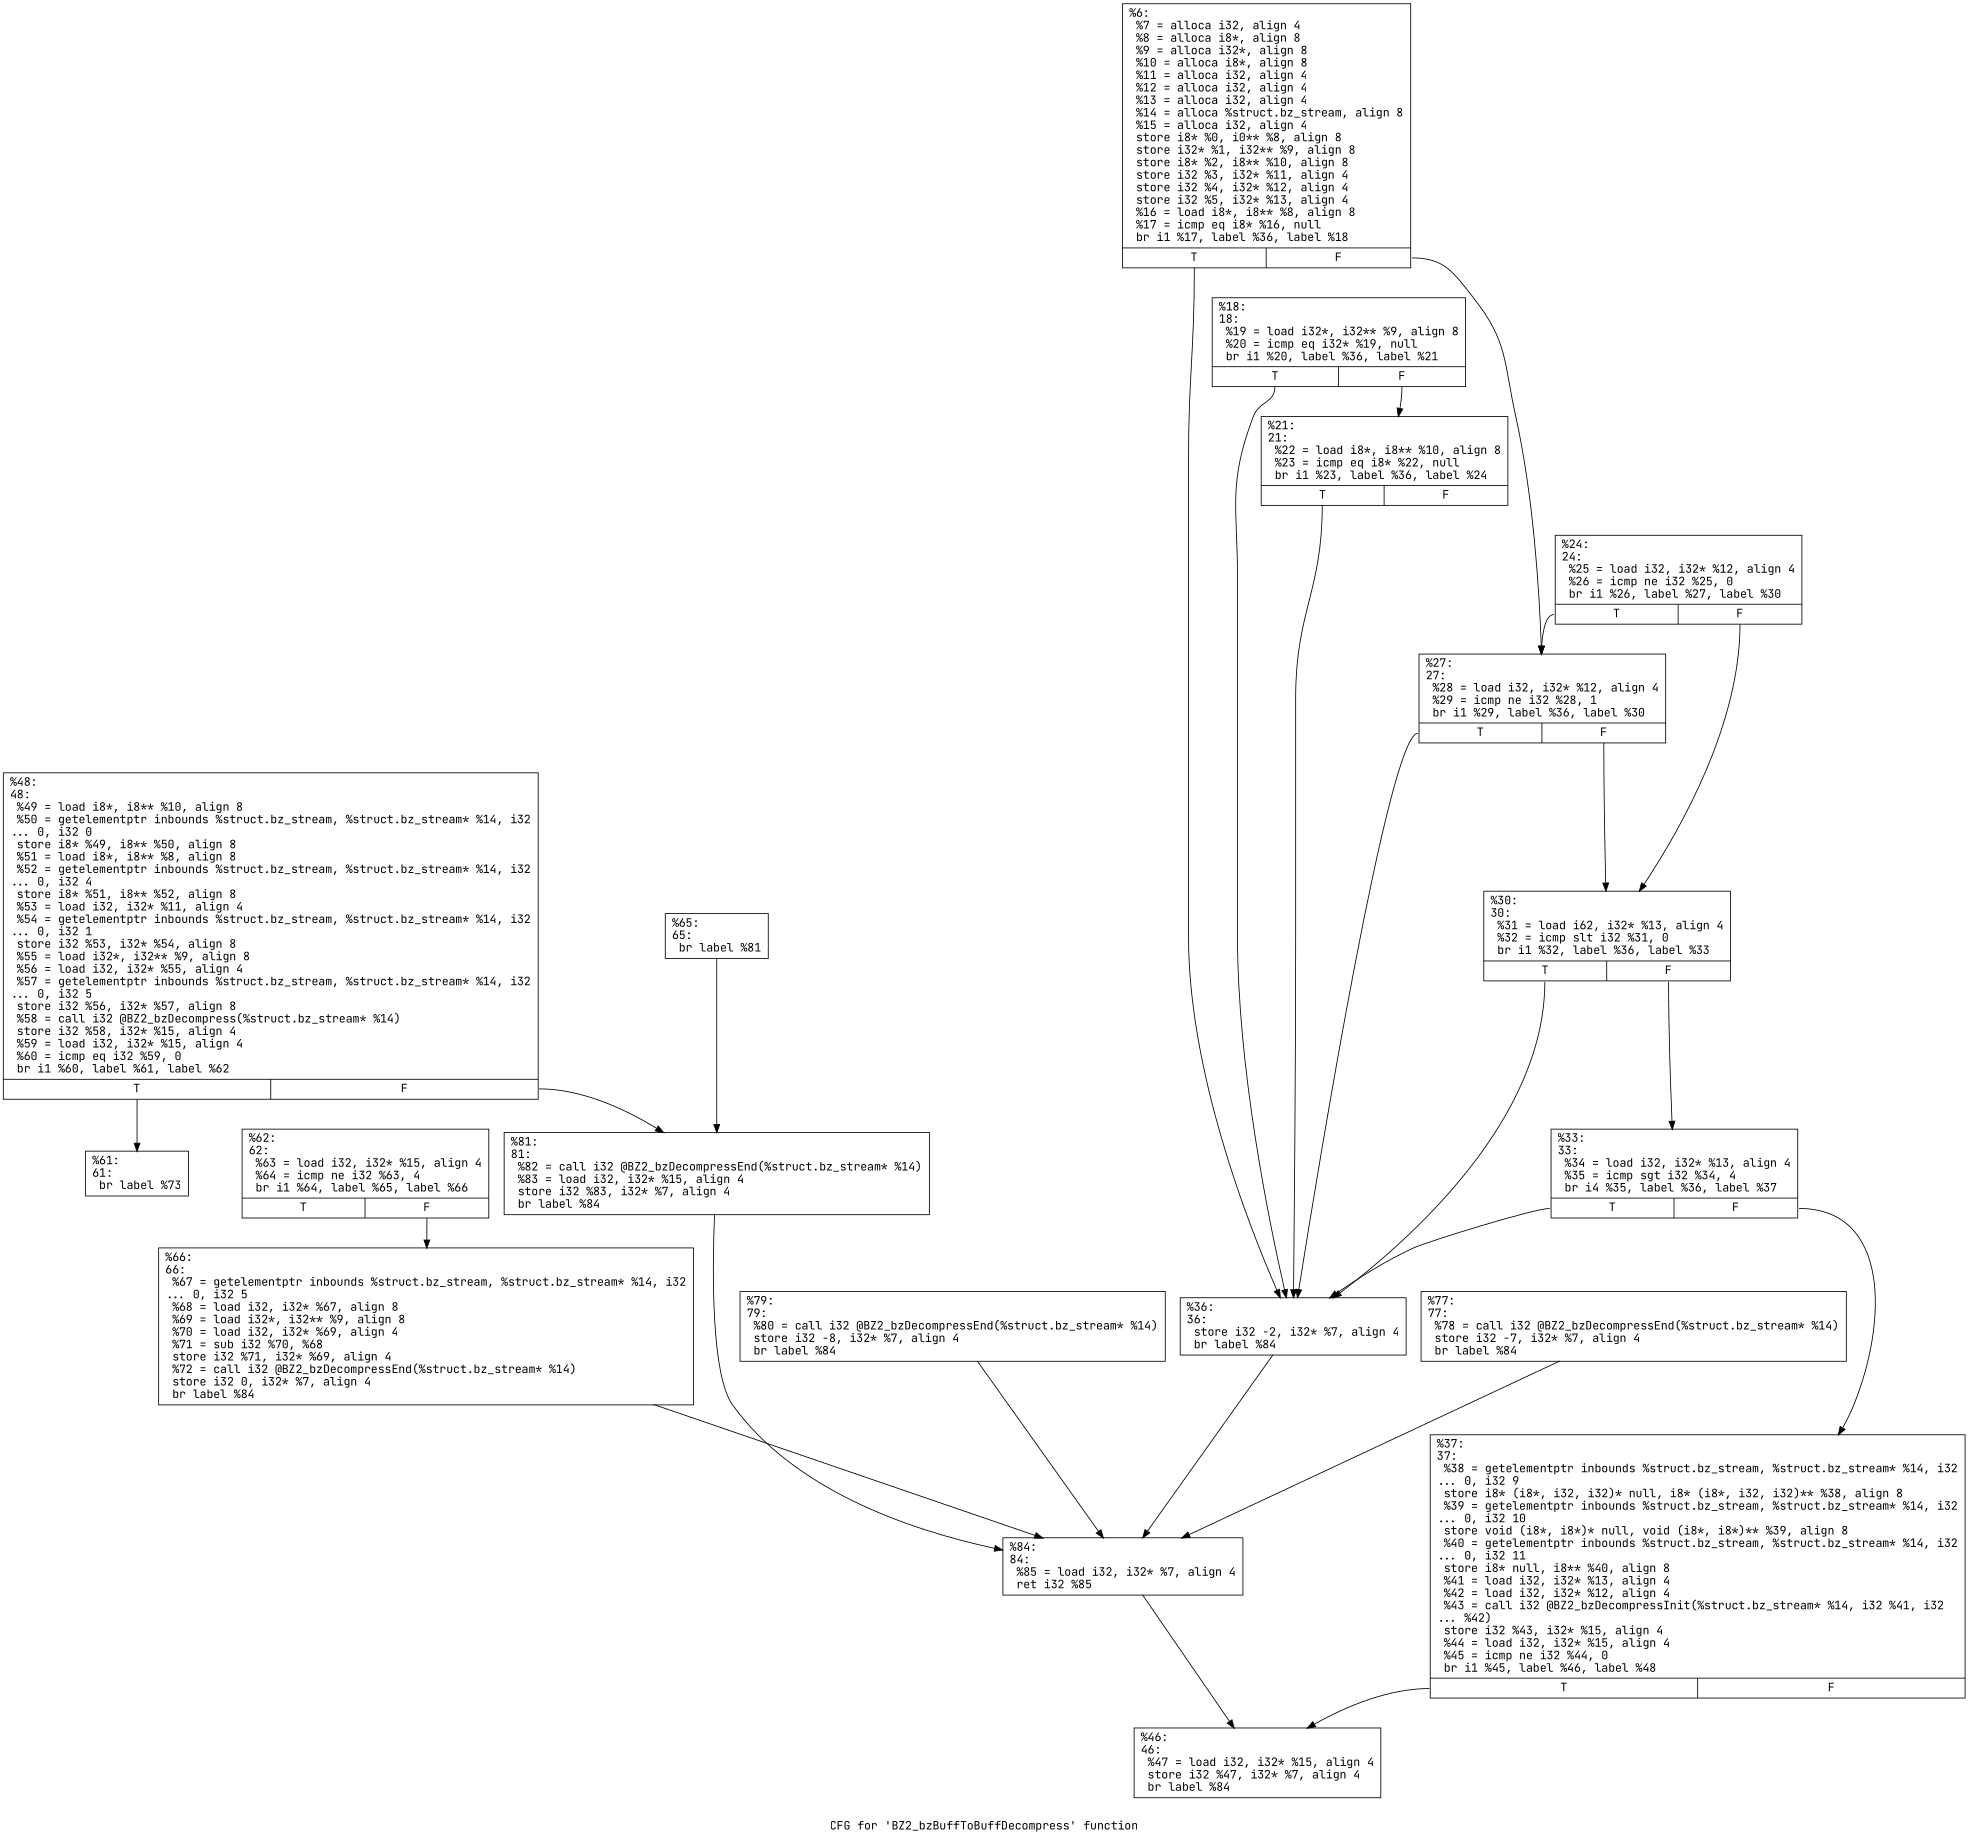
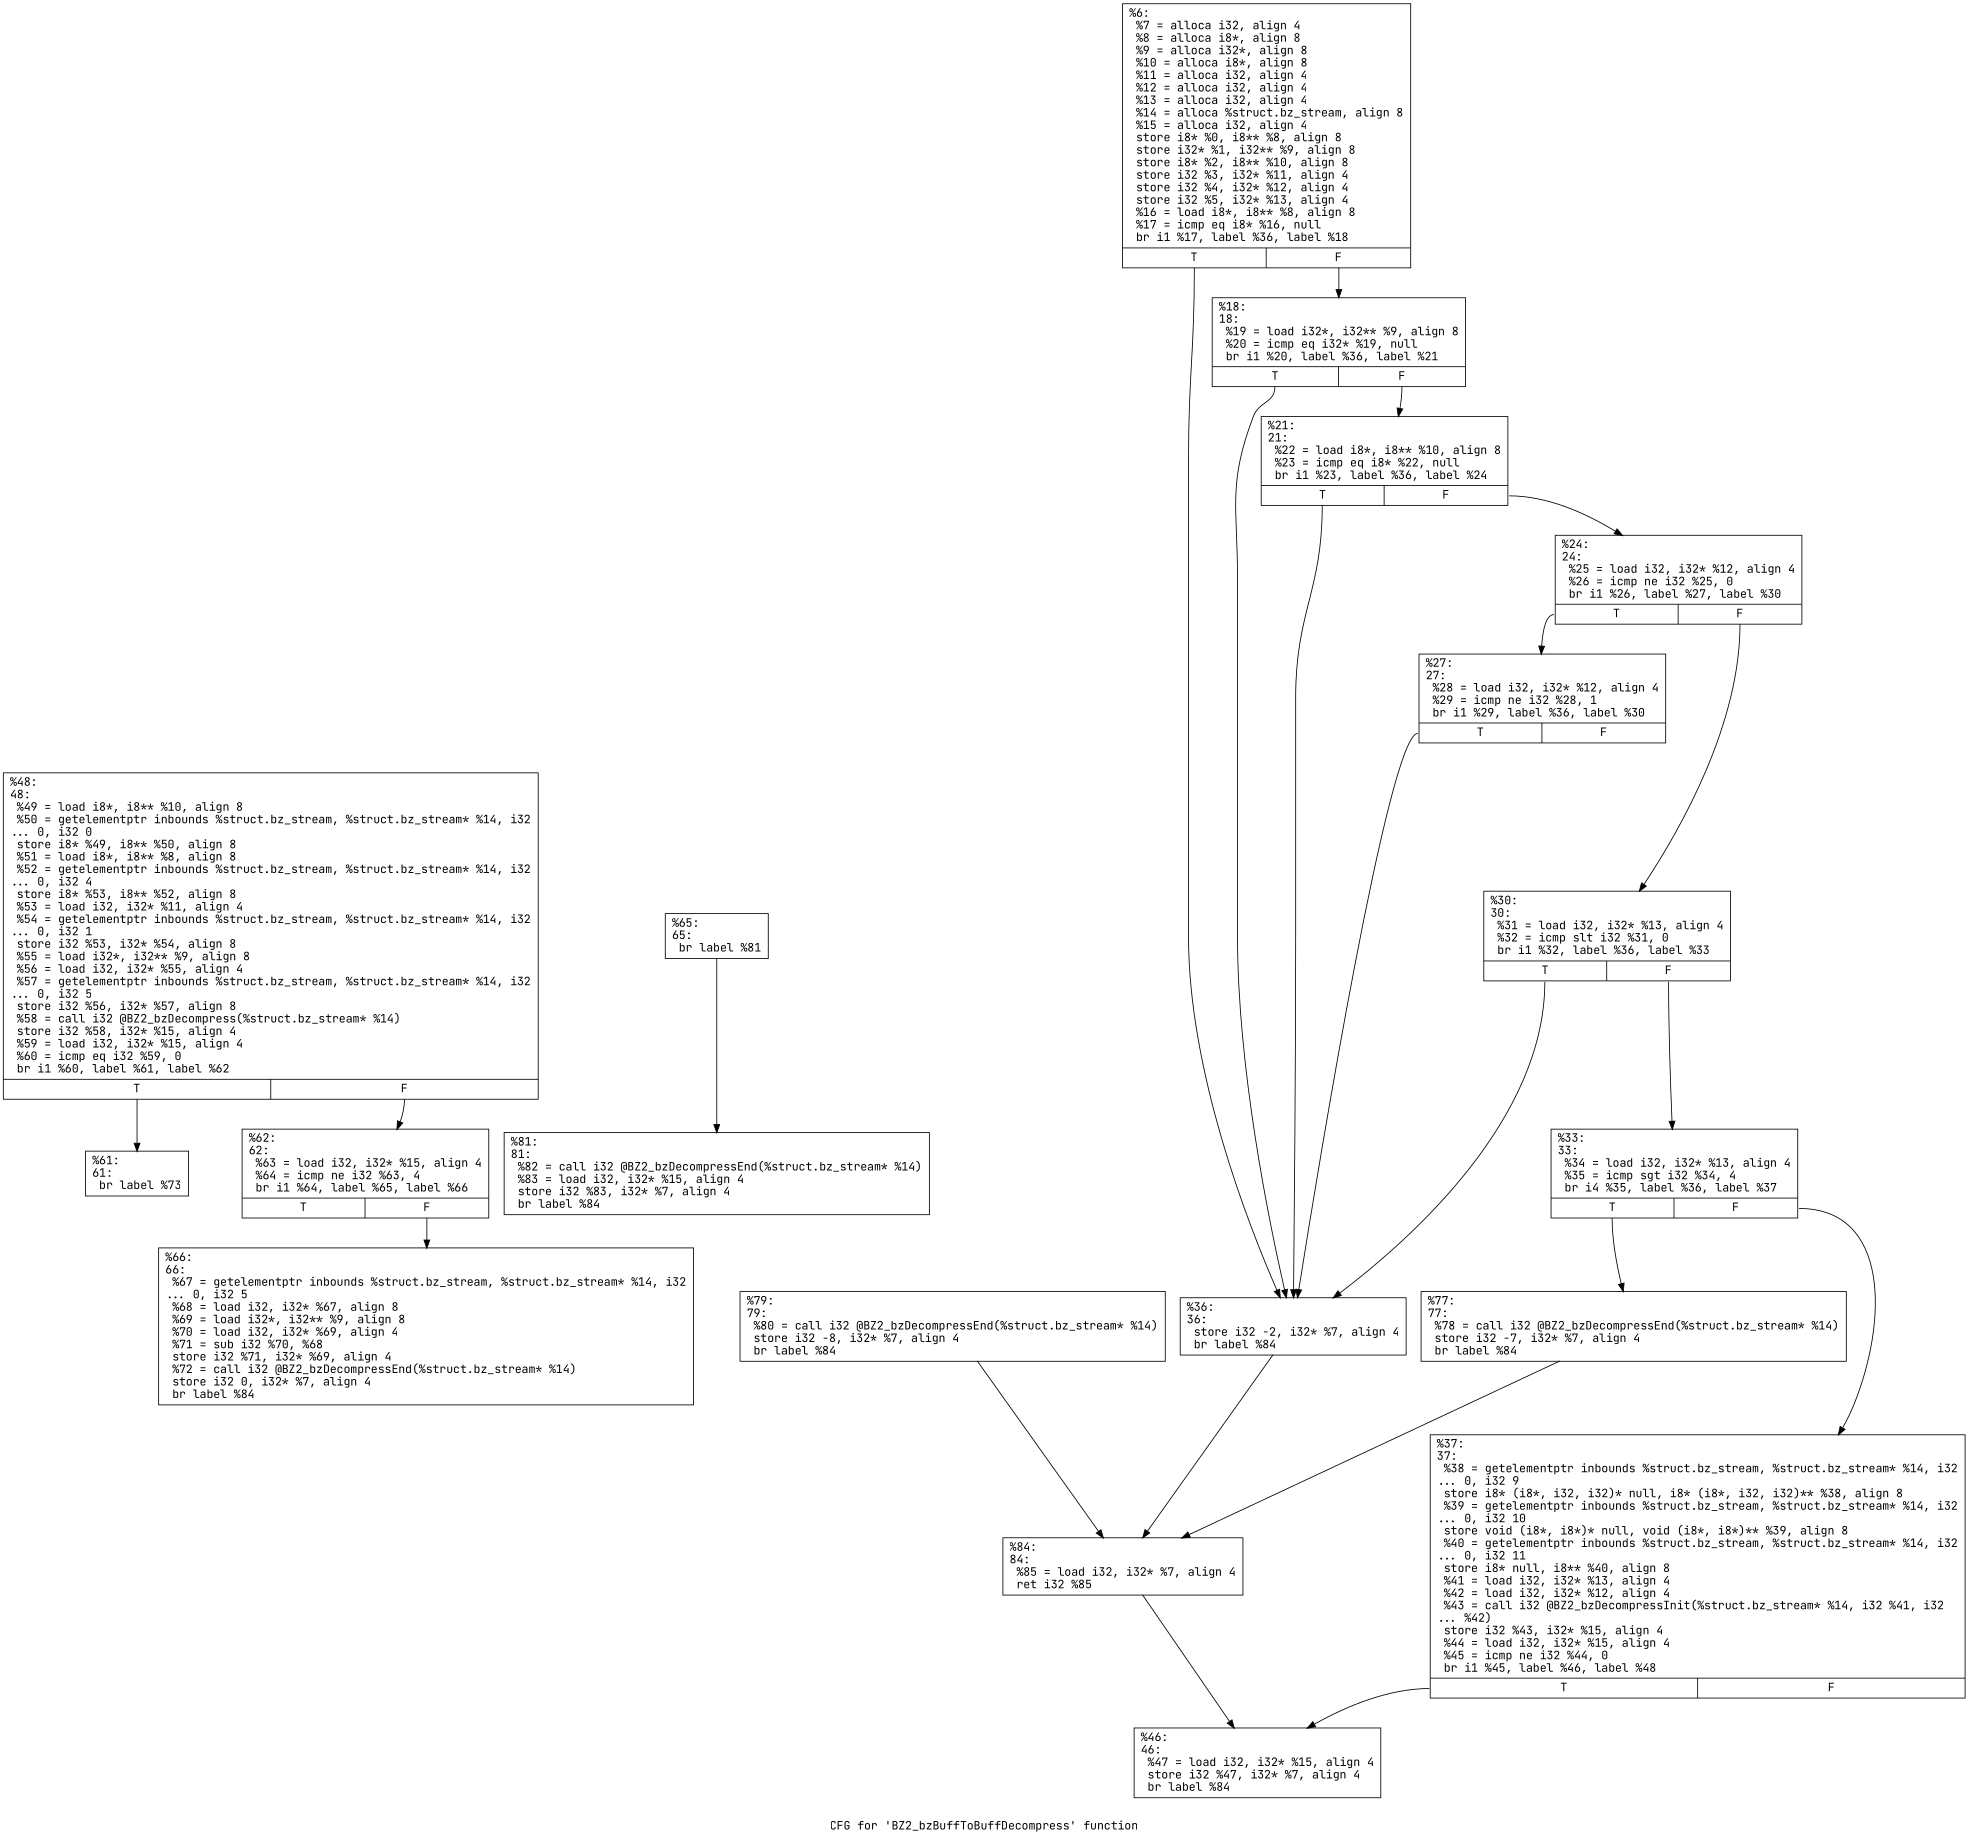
(1235, 138) -> (1235, 138)
(1518, 429) -> (1339, 279)
none -> (1565, 506)
(1604, 813) -> none
(123, 895) -> (123, 895)
(1607, 926) -> (1607, 926)
(600, 1101) -> (403, 1111)
(1438, 1239) -> (1615, 1251)
(780, 1454) -> none
(844, 1470) -> none
